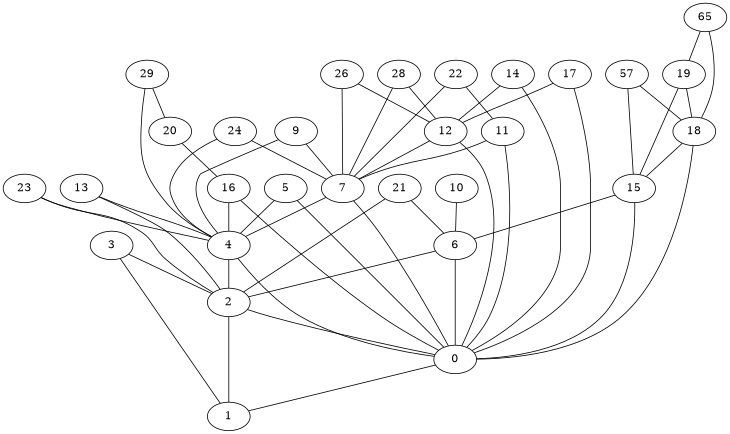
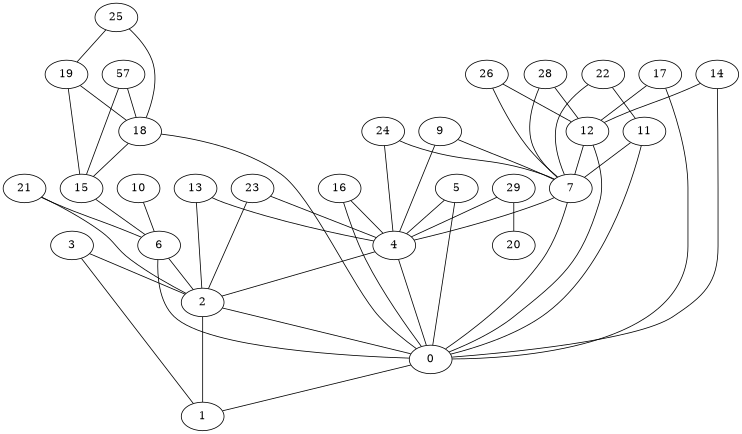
(705, 17) -> (116, 17)
(200, 160) -> none
(597, 321) -> none
